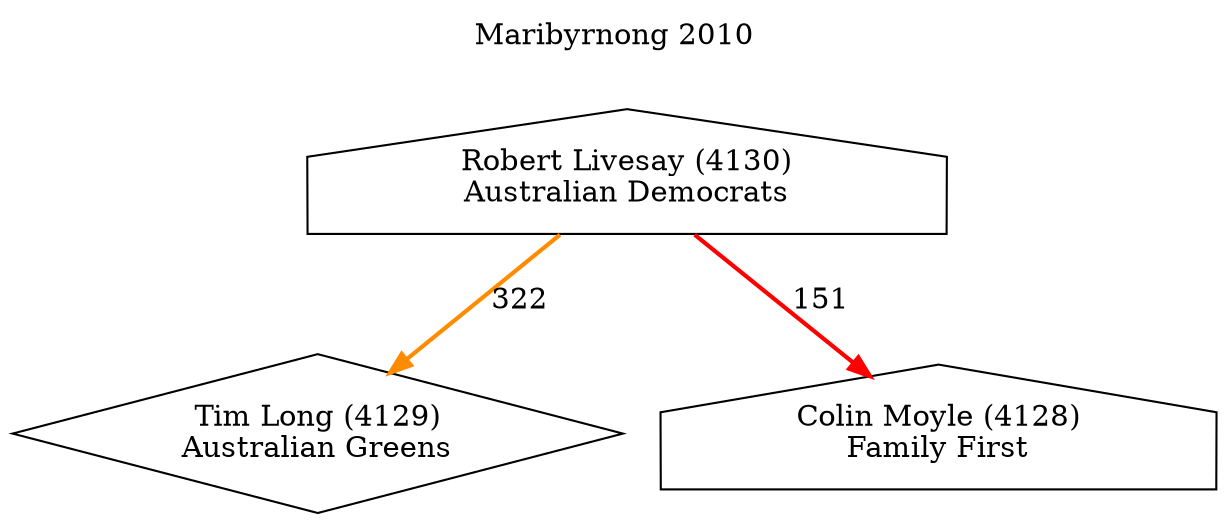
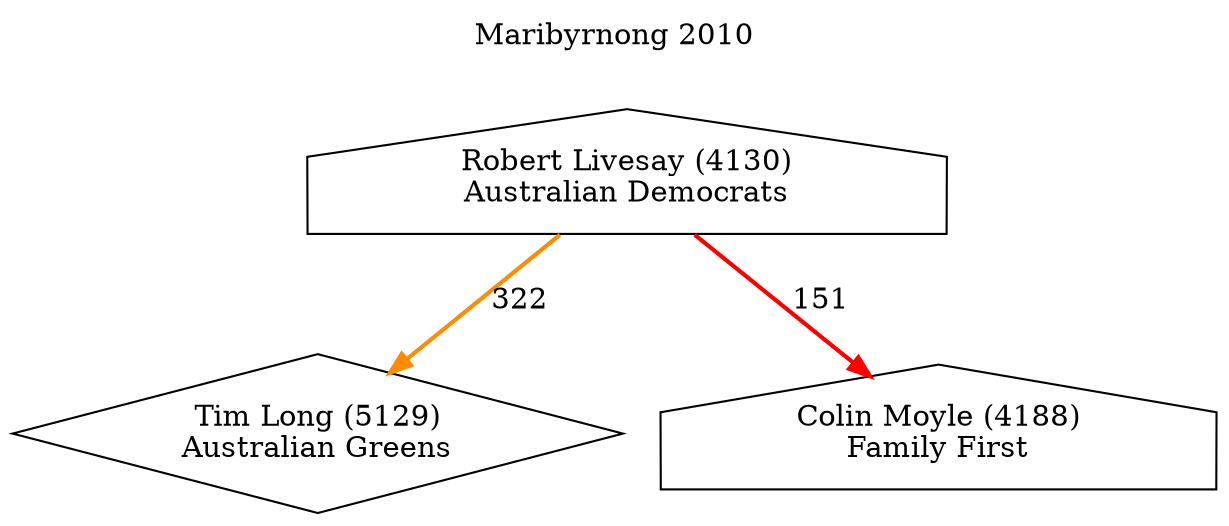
(318, 434) -> (318, 434)
(939, 434) -> (939, 434)
